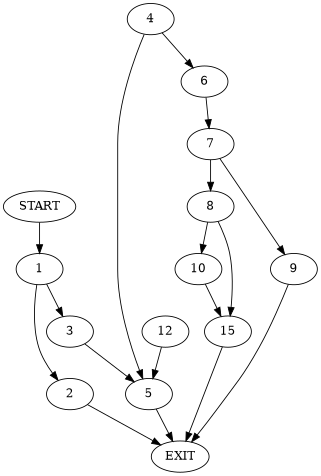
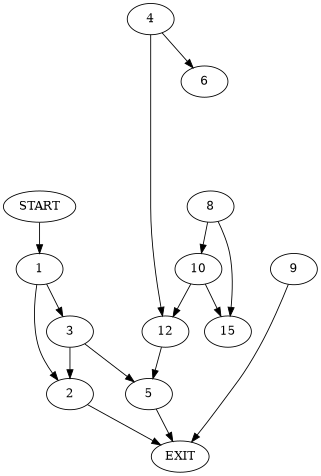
(211, 144) -> none
(118, 202) -> (151, 171)
none -> (184, 296)
none -> (70, 359)
(206, 390) -> none
